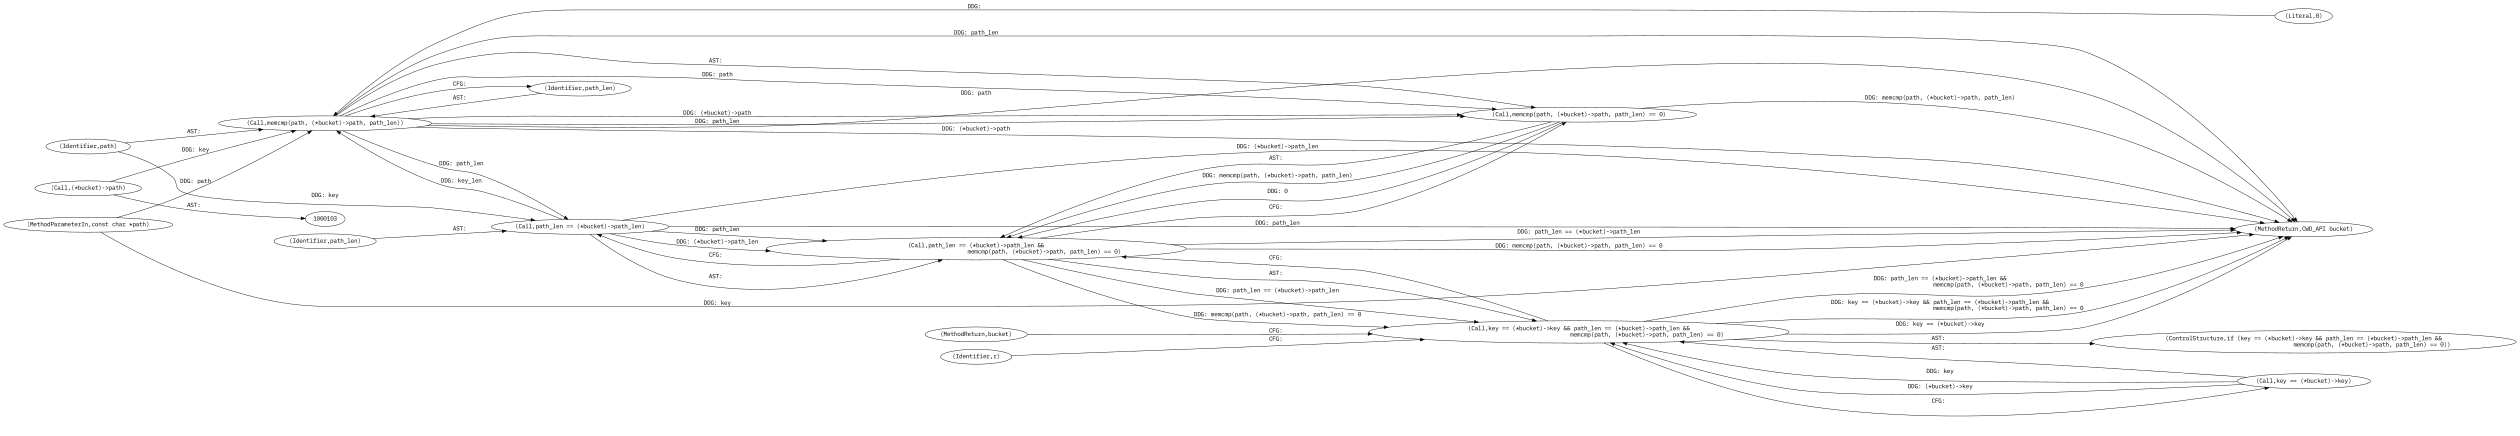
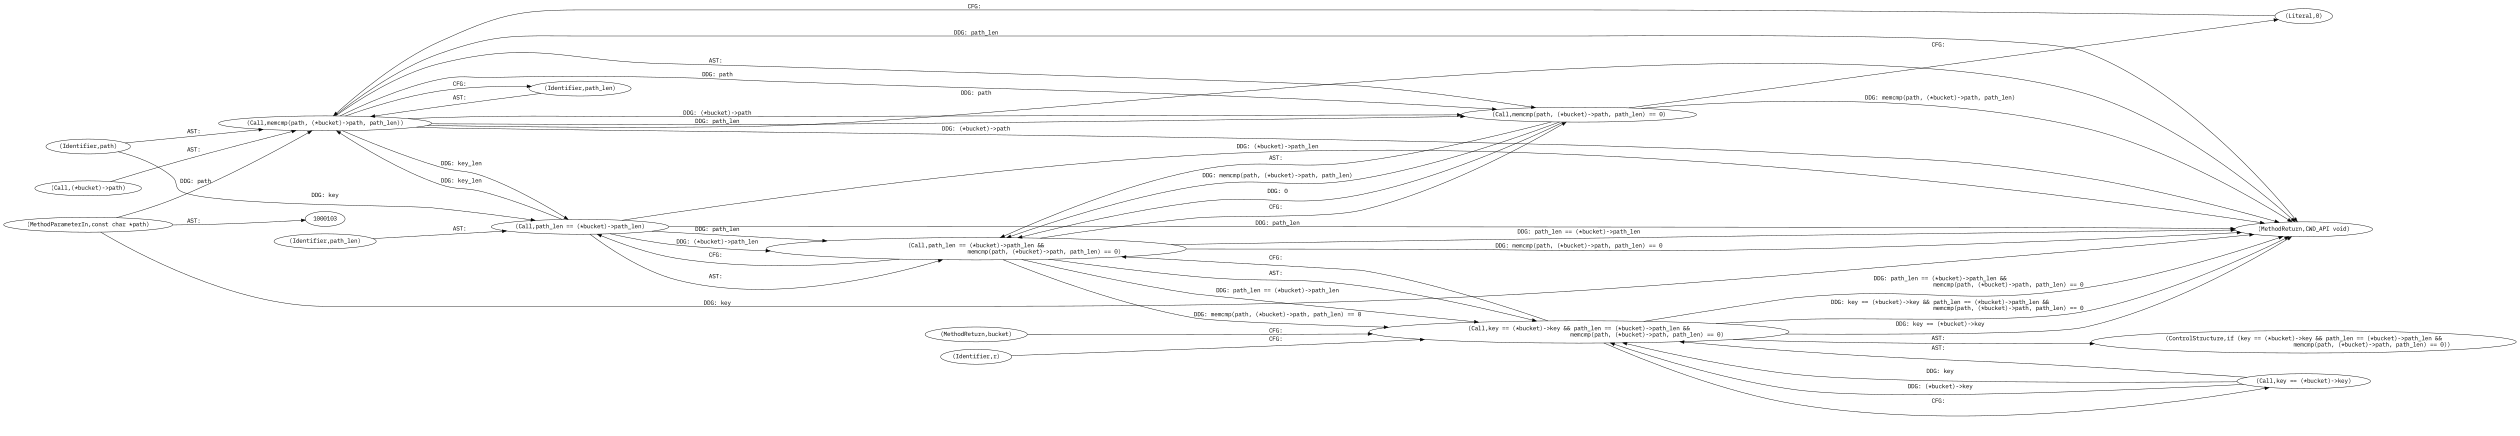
(976, 7) -> (976, 7)
none -> (1952, 64)
(196, 150) -> (196, 150)
(461, 164) -> (461, 164)
(207, 212) -> (237, 223)
(2304, 229) -> (2304, 229)
